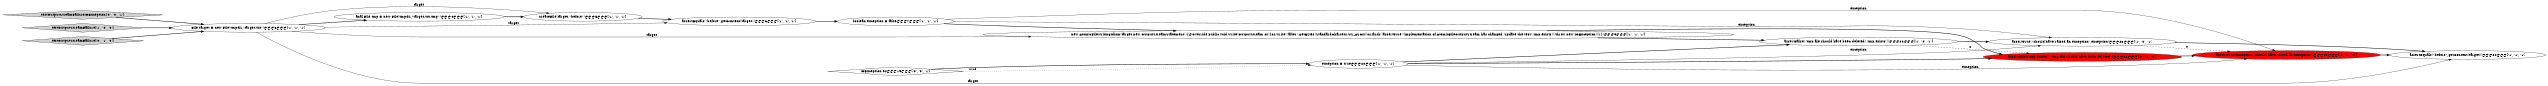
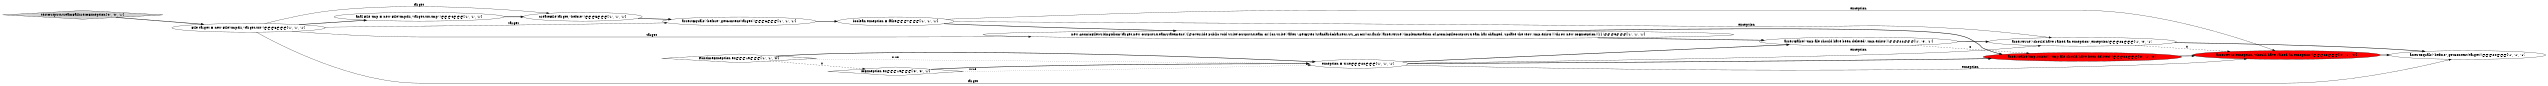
(83, 28) -> none
(83, 41) -> none
none -> (739, 58)
